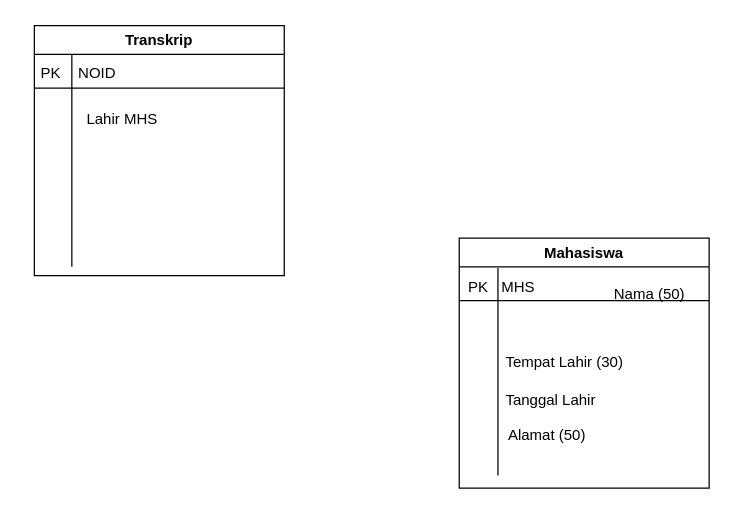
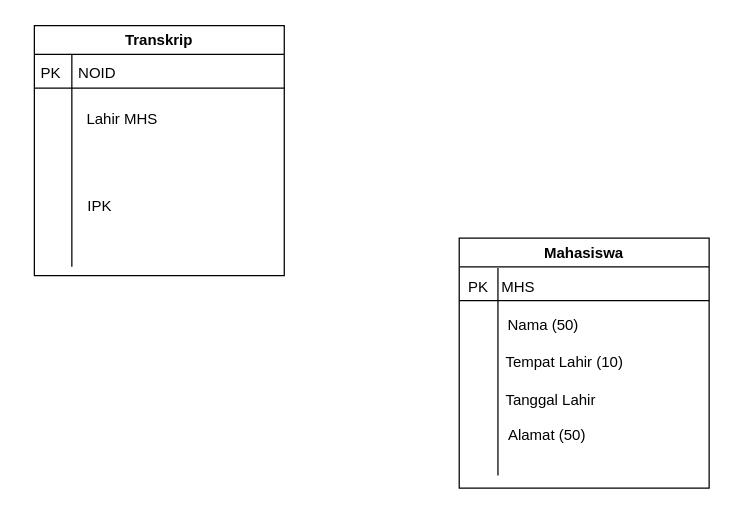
none -> (99, 207)
(649, 294) -> (543, 326)
(565, 363) -> (565, 363)
